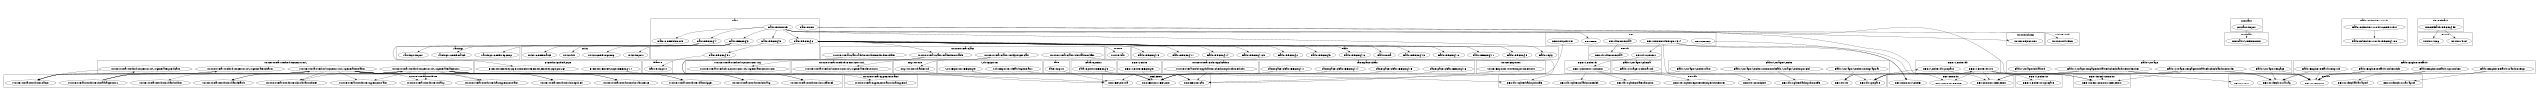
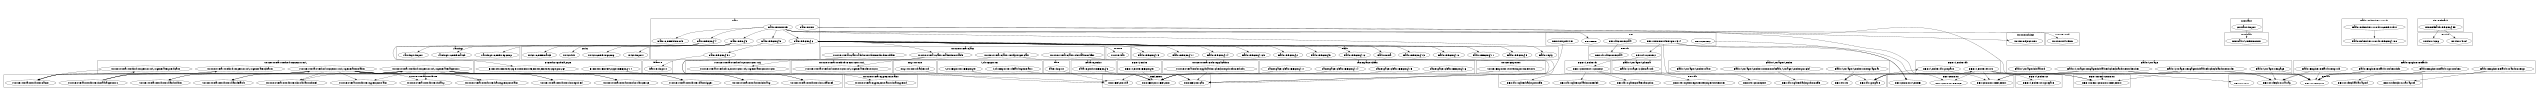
(739, 41) -> (739, 41)
(956, 60) -> (1459, 60)
(974, 74) -> (286, 73)
